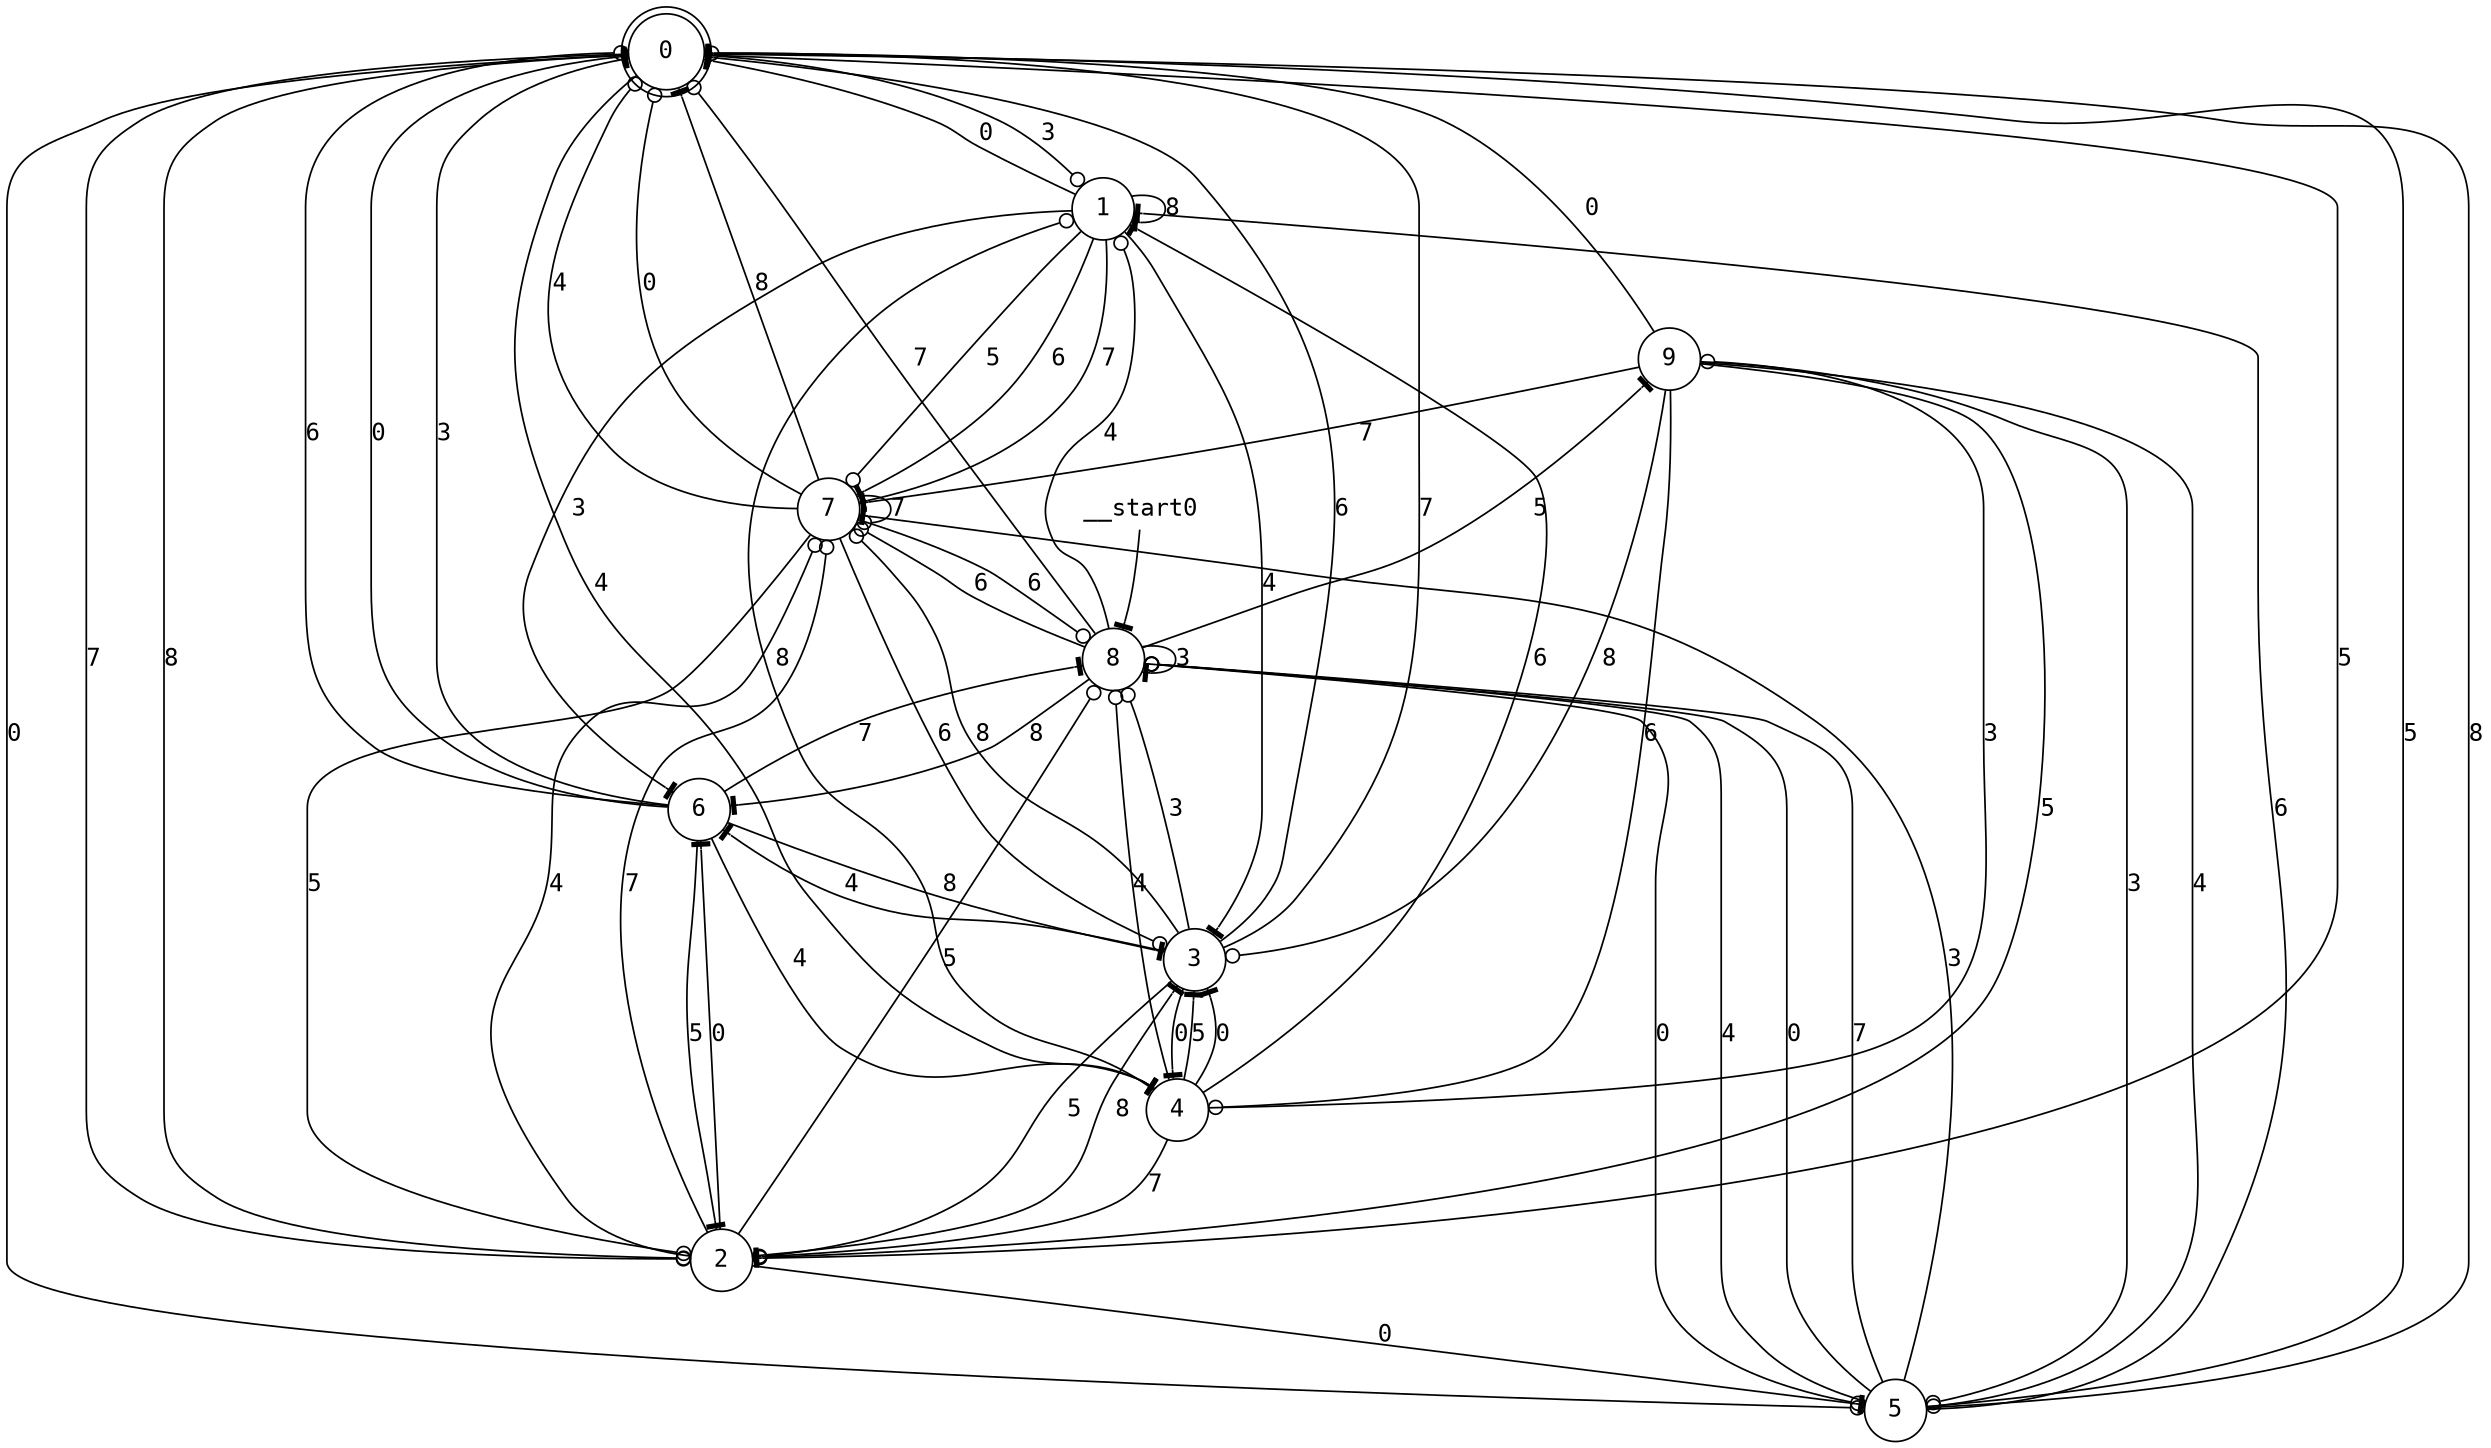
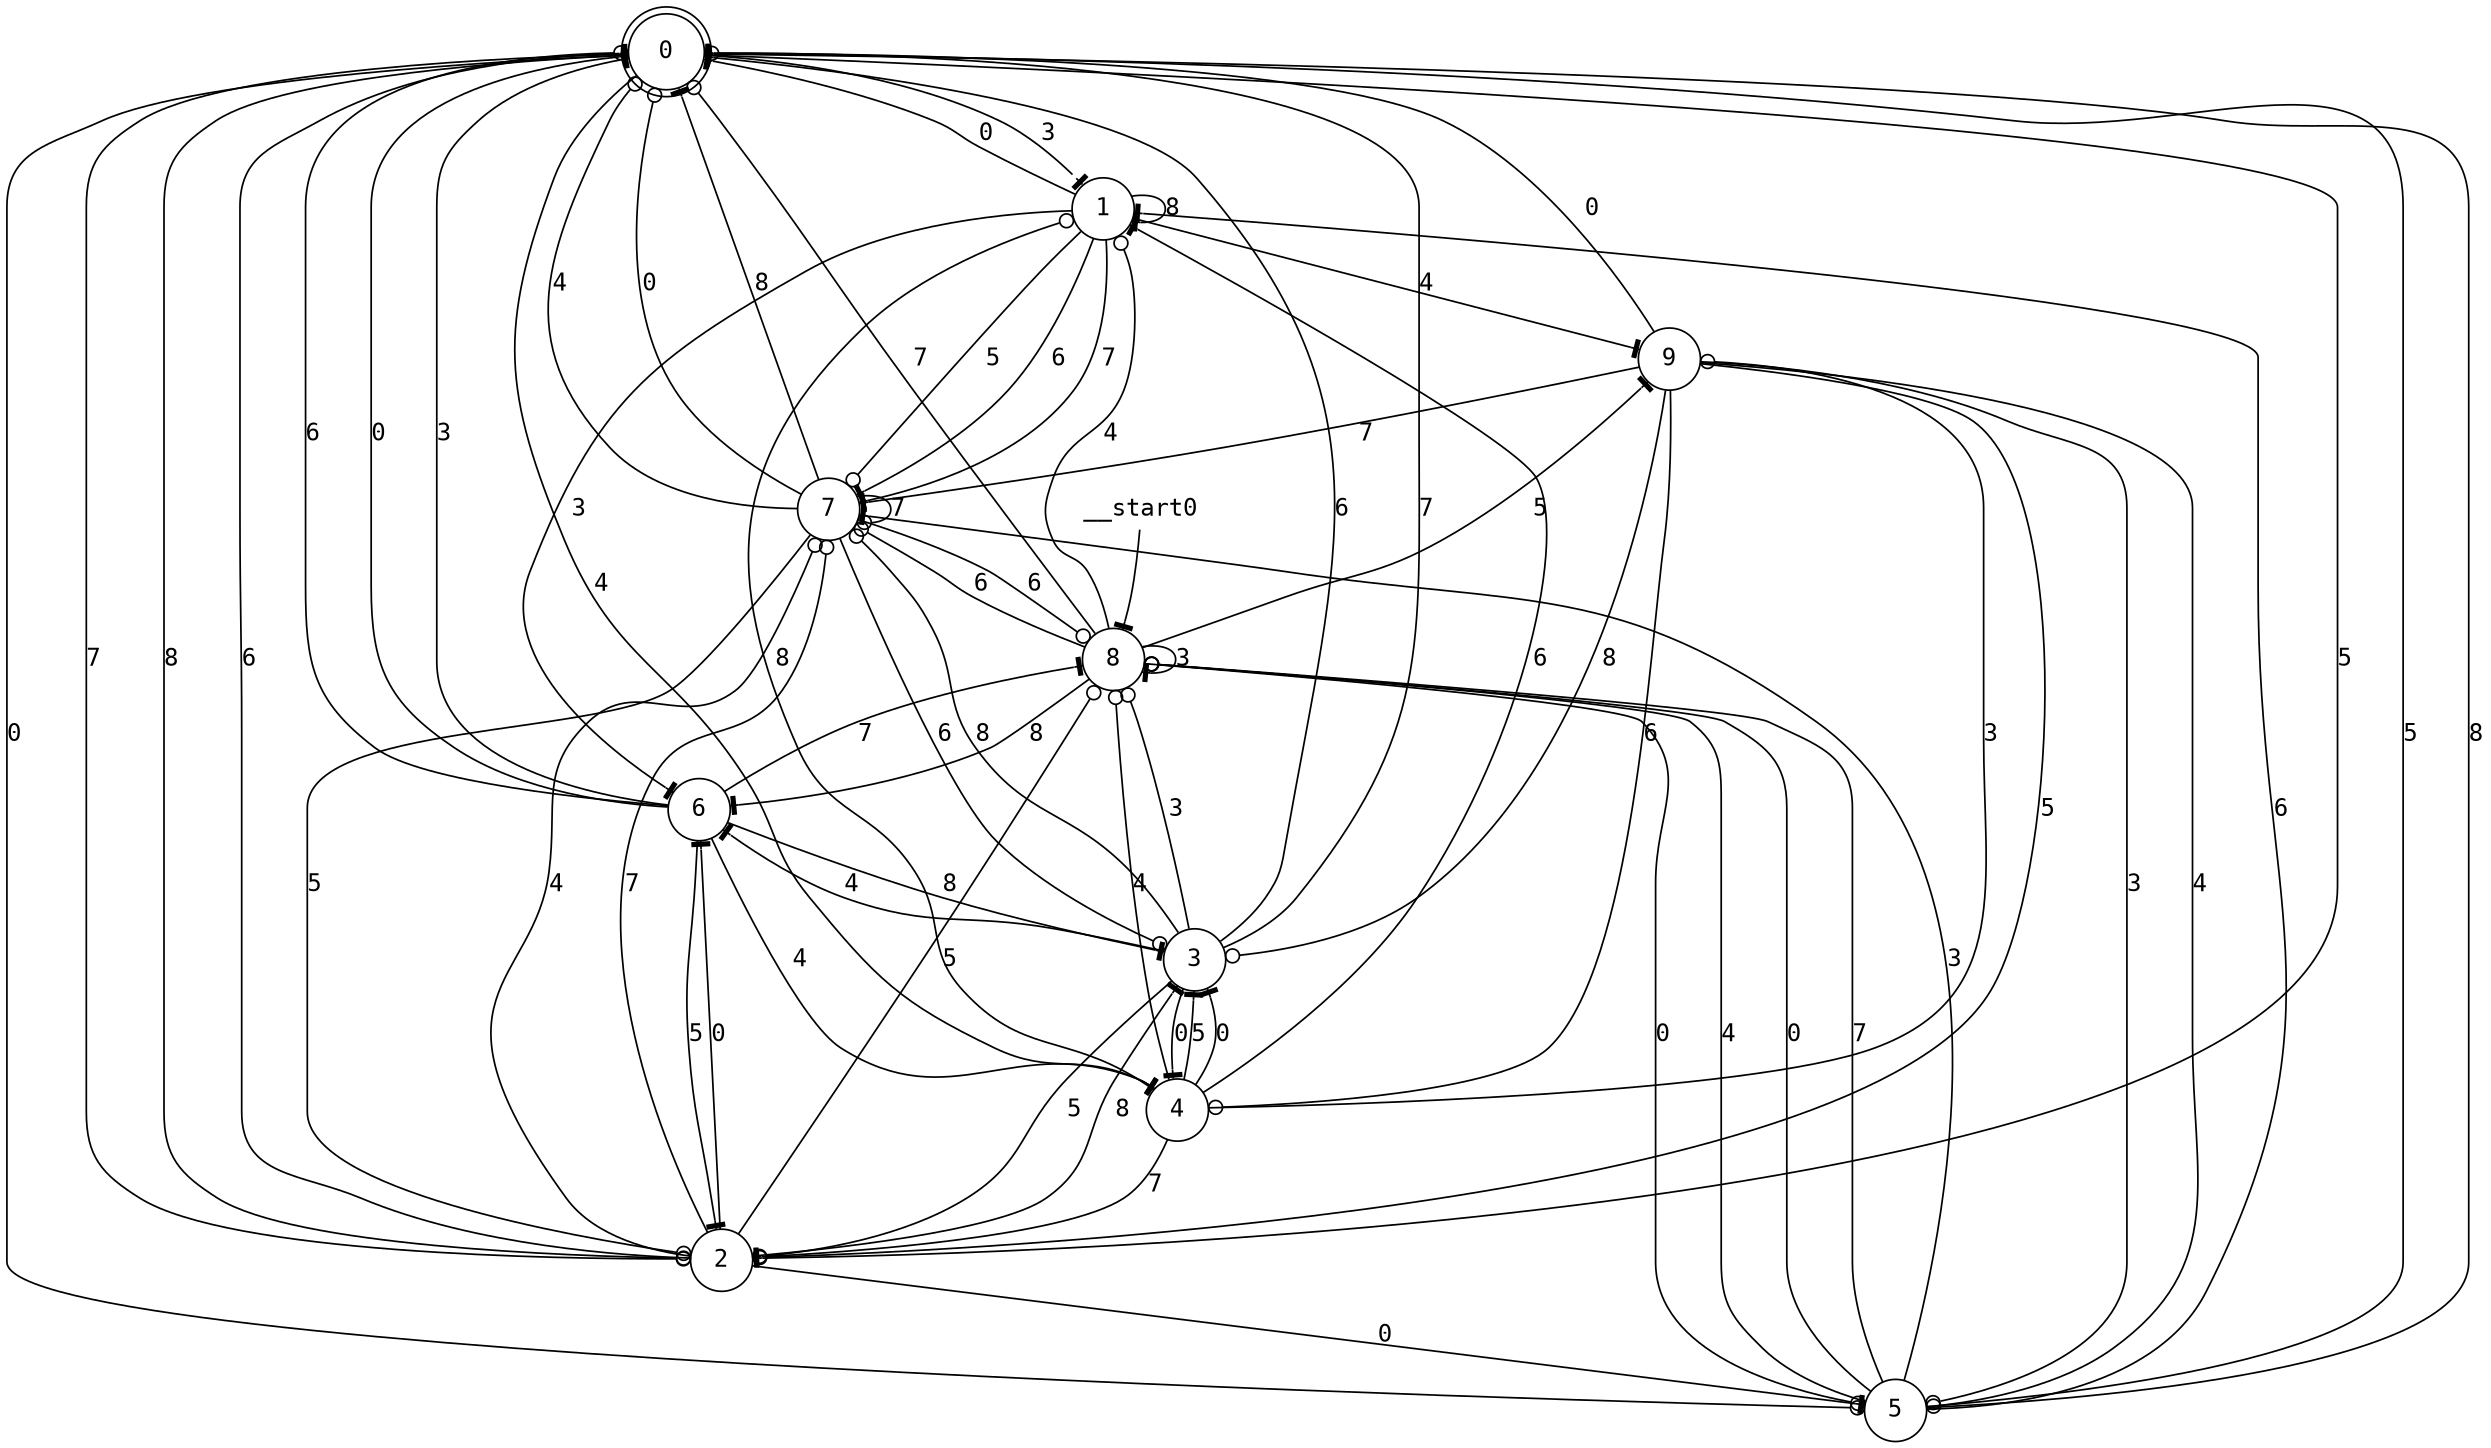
(956, 103) -> (956, 103)
(1261, 549) -> (1382, 283)
none -> (242, 690)
